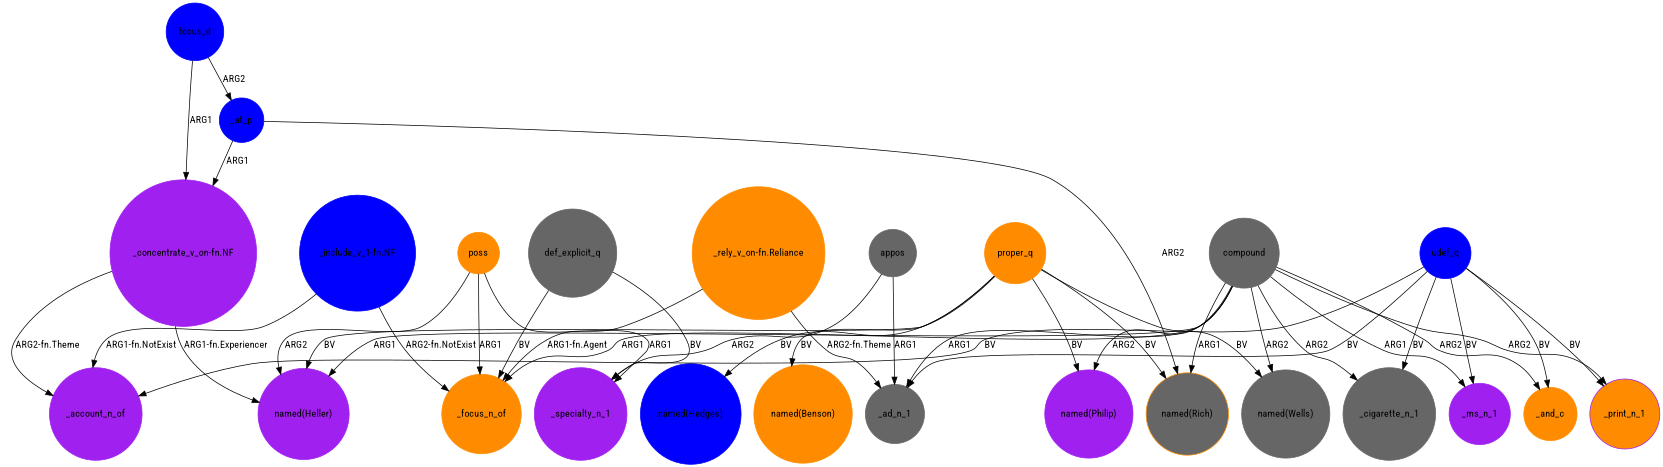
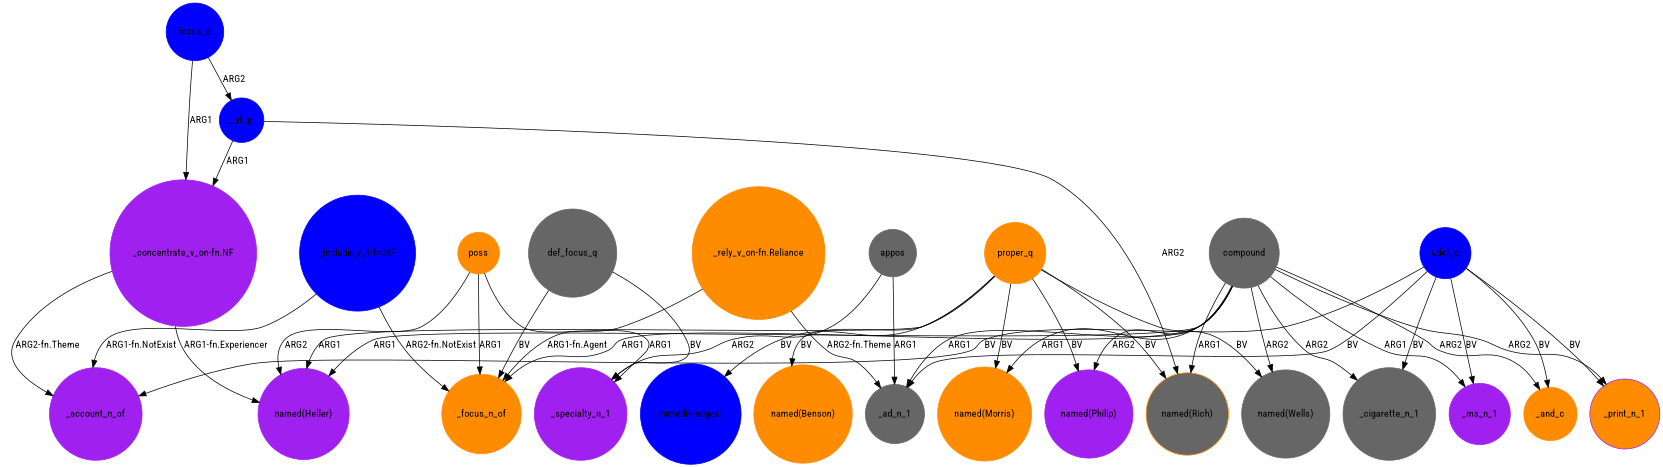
(573, 253) -> (573, 253)
(330, 345) -> (330, 345)
none -> (985, 414)
